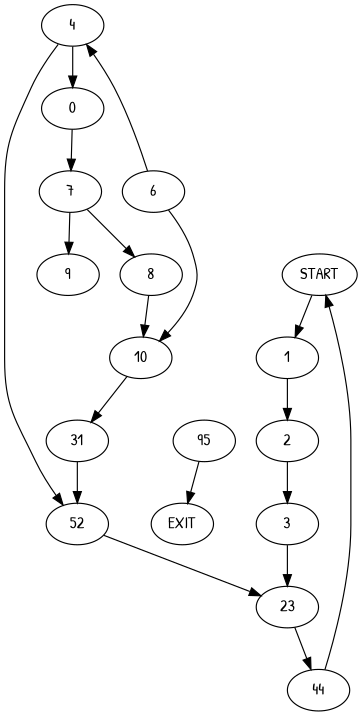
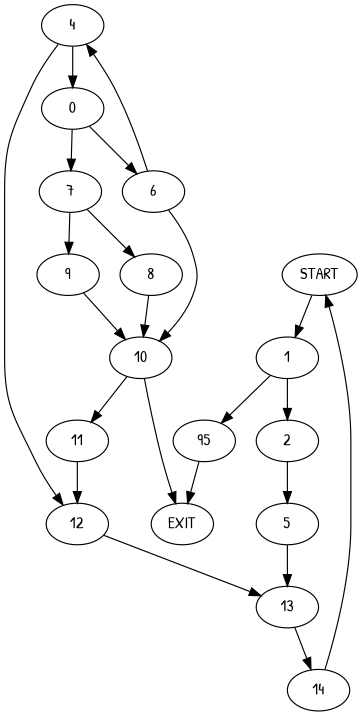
none -> (109, 146)
none -> (100, 312)
none -> (250, 395)
none -> (156, 436)
(77, 441) -> (77, 441)
(77, 524) -> (77, 524)
(287, 524) -> (287, 524)
(287, 607) -> (287, 607)
(319, 690) -> (319, 690)
